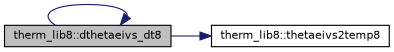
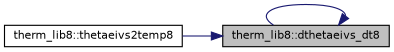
(186, 36) -> (197, 36)
